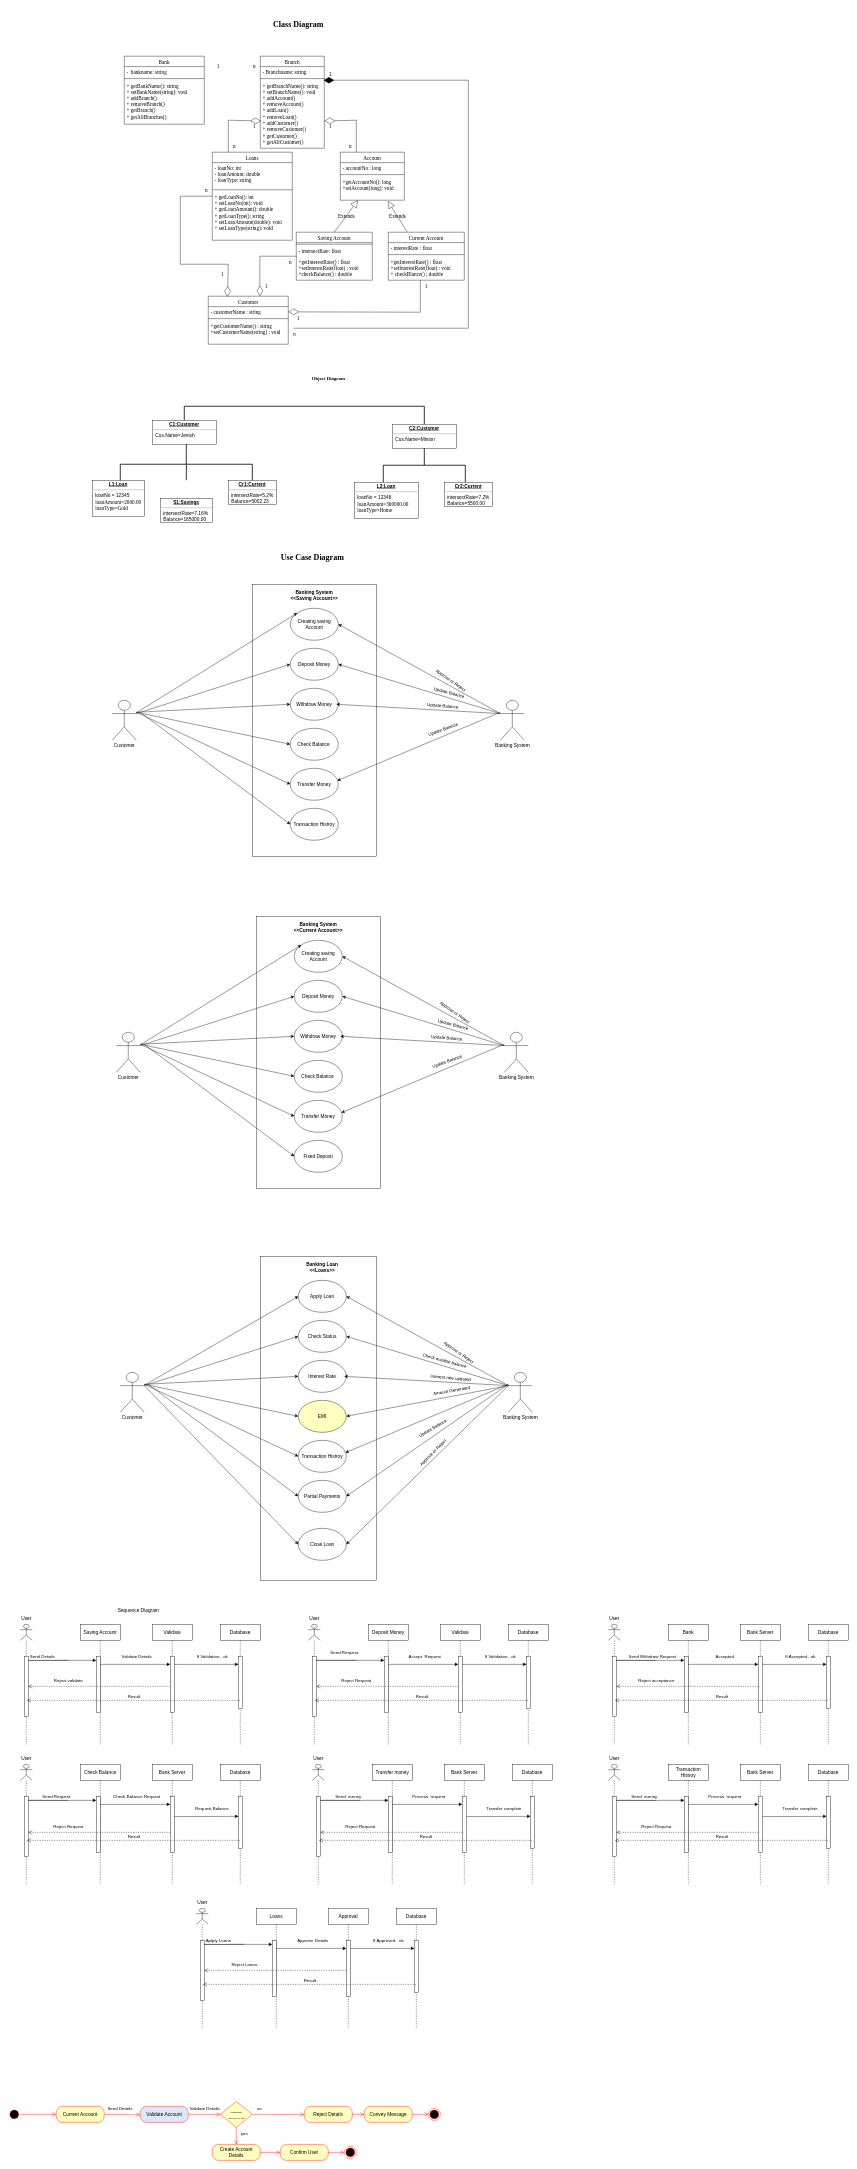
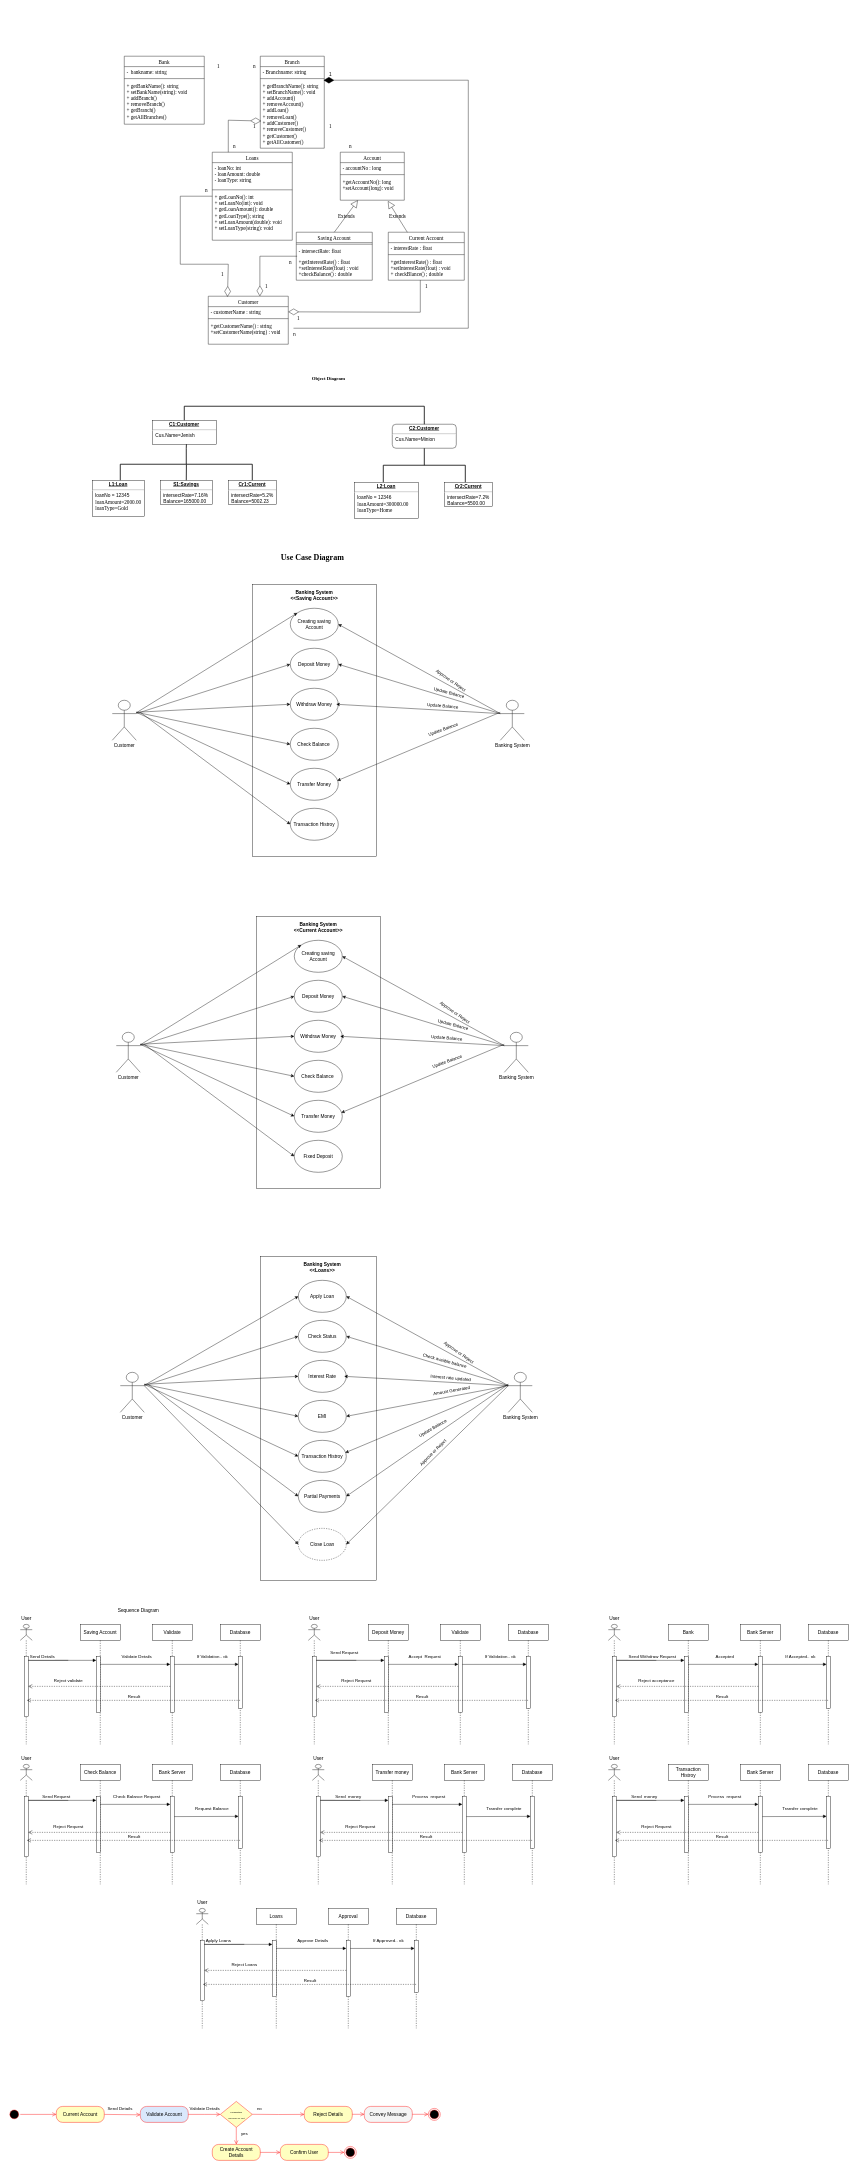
(298, 24) -> none
(356, 126) -> none
(424, 436) -> (424, 436)
(186, 510) -> (186, 492)
(322, 1267) -> (322, 1267)
(322, 1416) -> (322, 1416)
(322, 1544) -> (322, 1544)
(388, 2114) -> (388, 2114)
